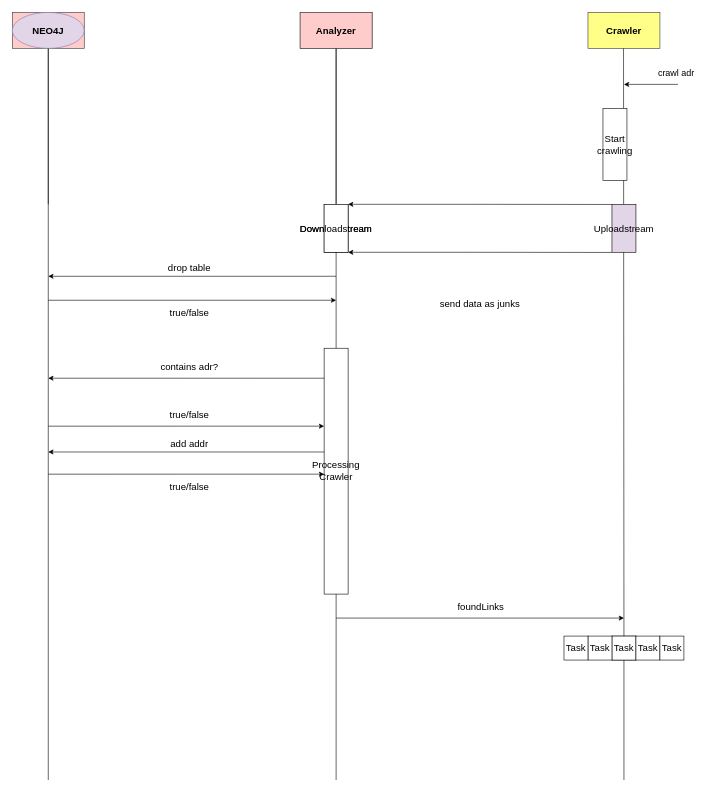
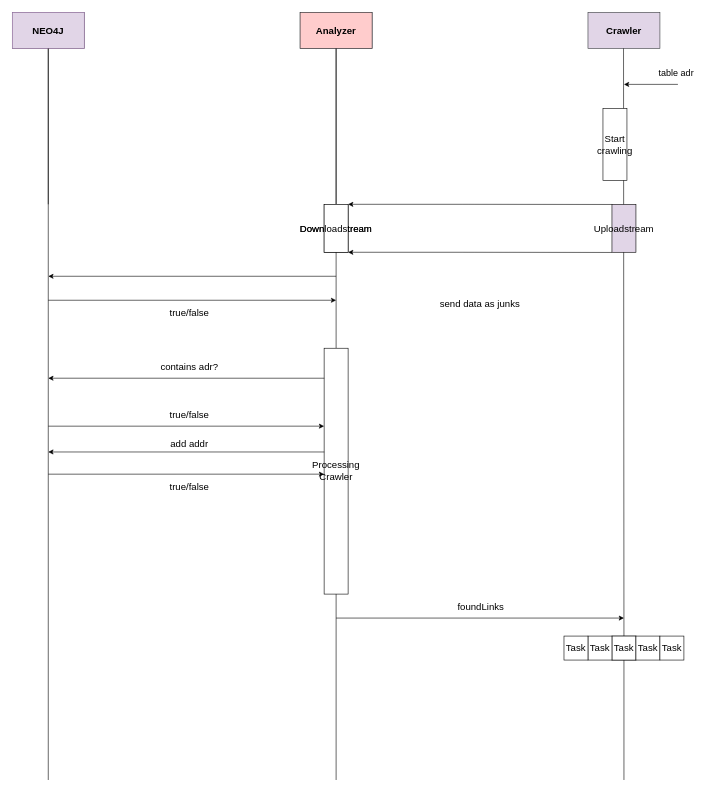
(48, 30) -> (48, 30)
(624, 30) -> (624, 30)
(677, 72) -> (677, 72)
(189, 267) -> none
